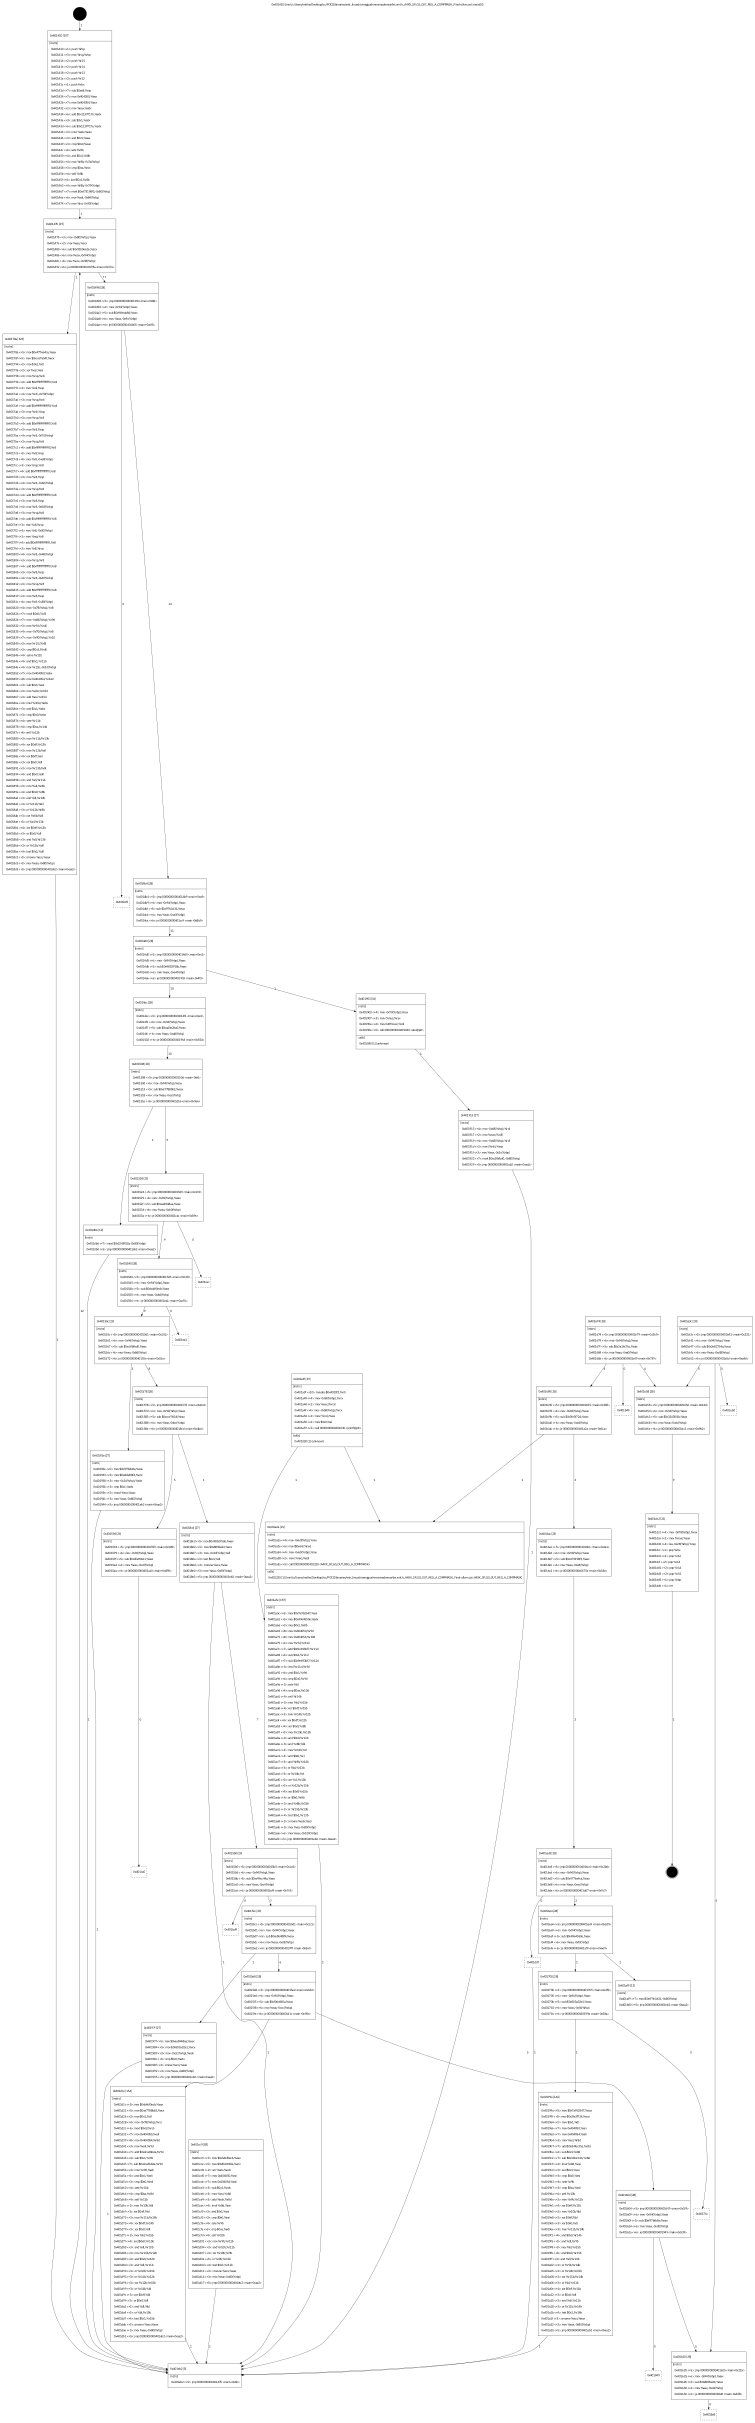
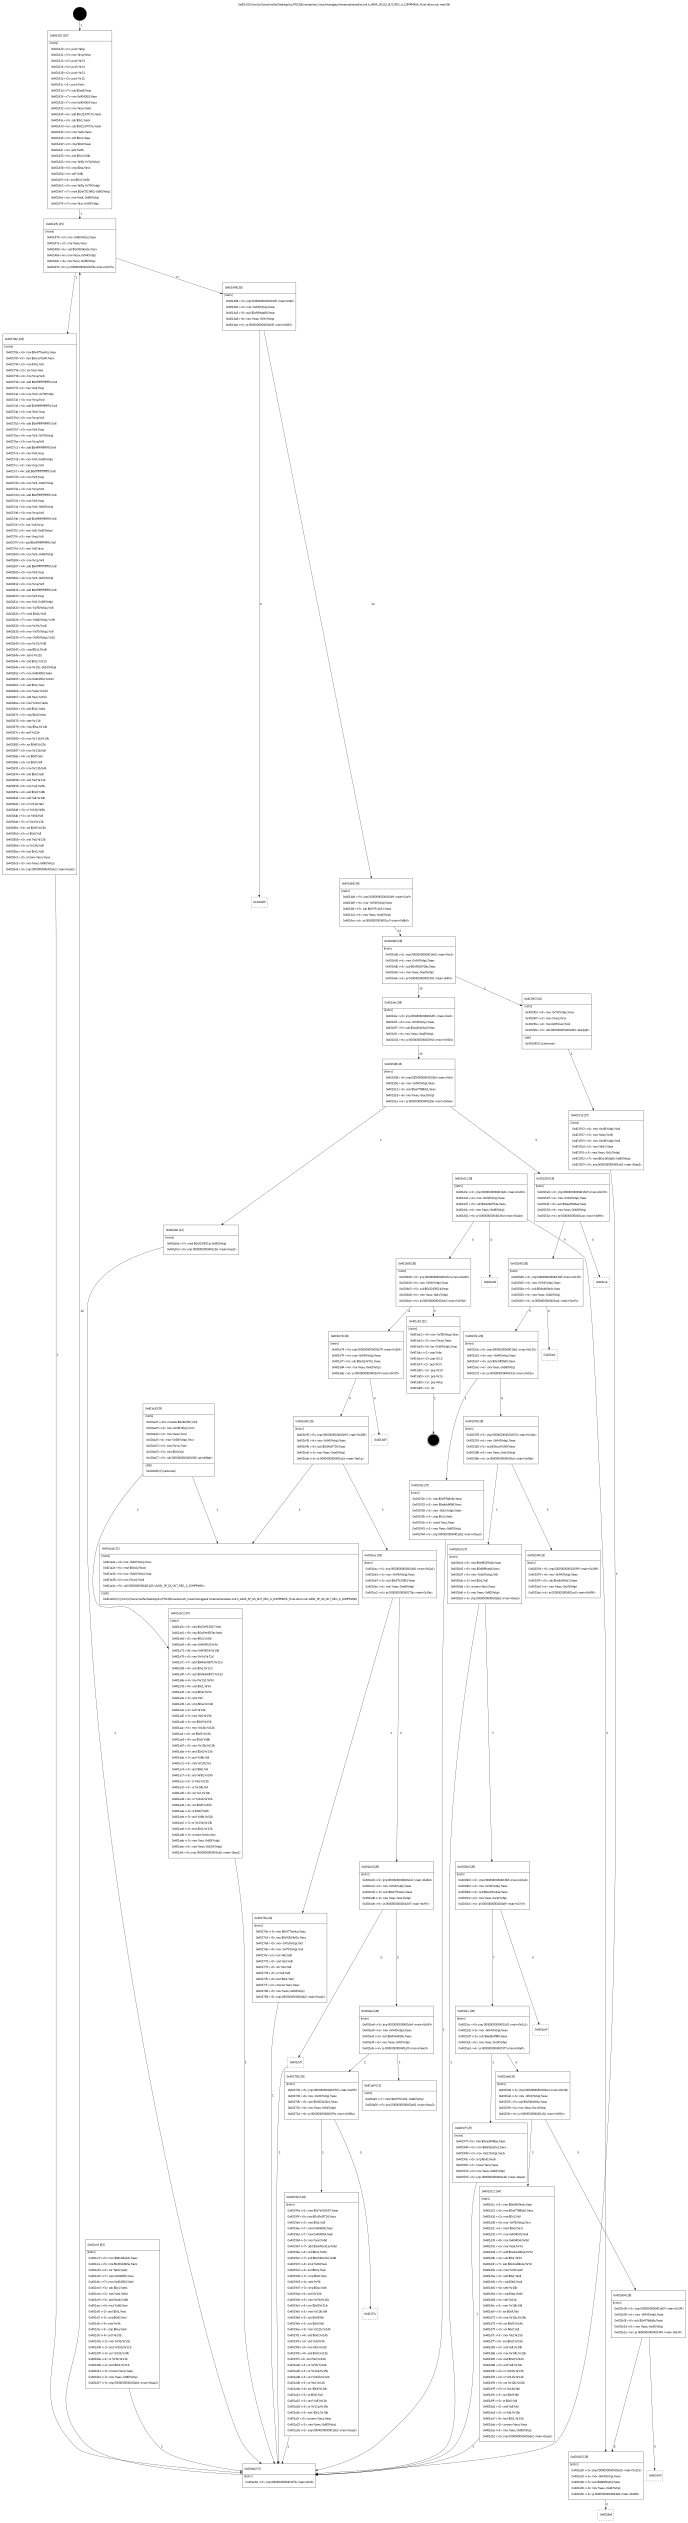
(647, 1374) -> (400, 1318)
(139, 1872) -> none
none -> (290, 1958)
